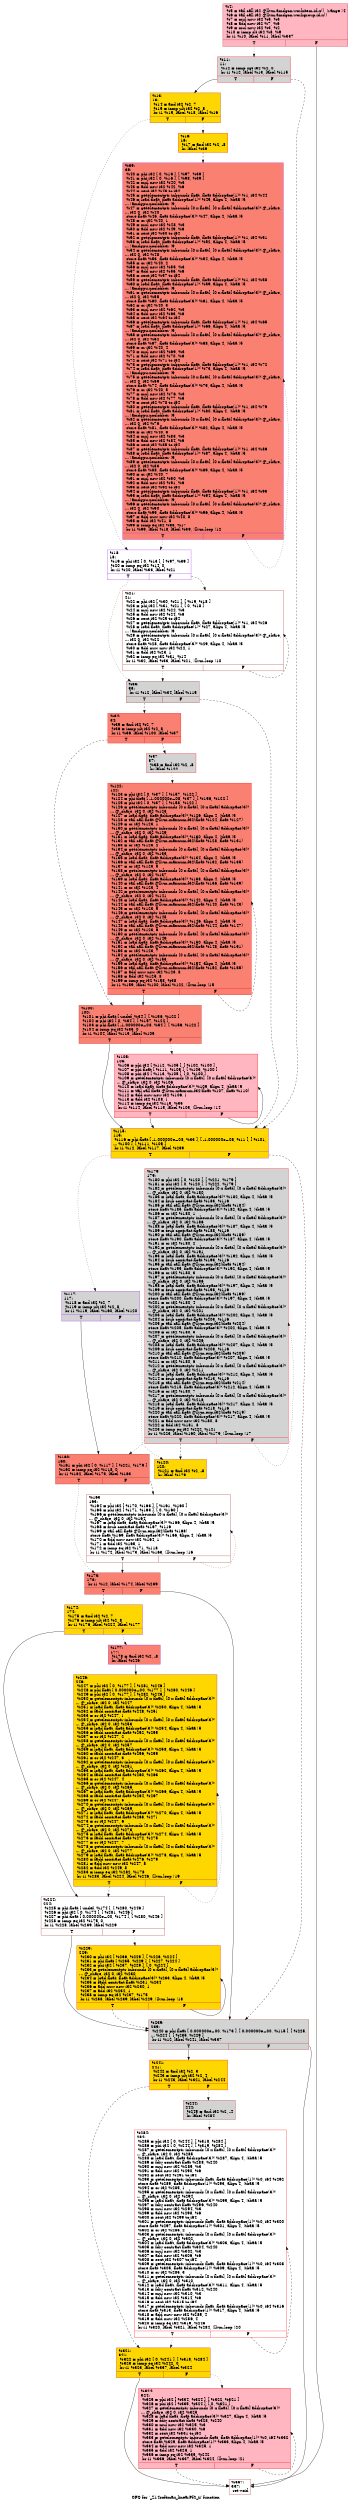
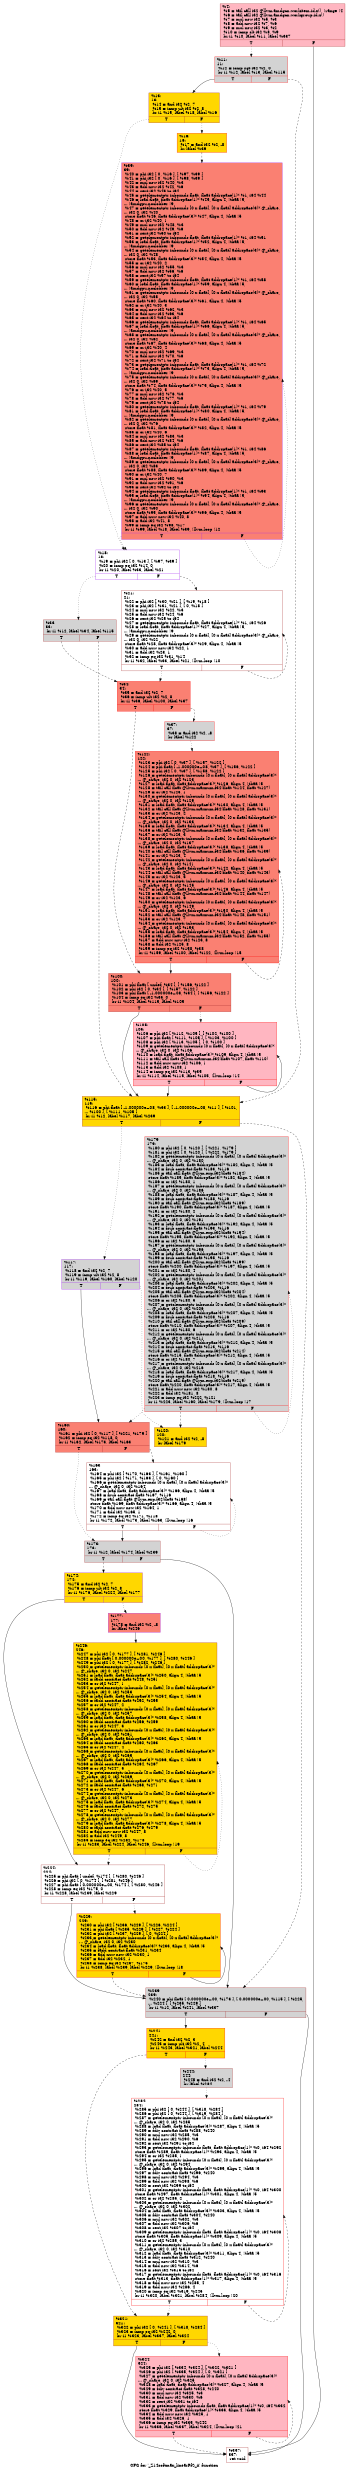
(163, 675) -> (161, 675)
(190, 1143) -> (161, 1111)
(122, 1584) -> (122, 1552)
